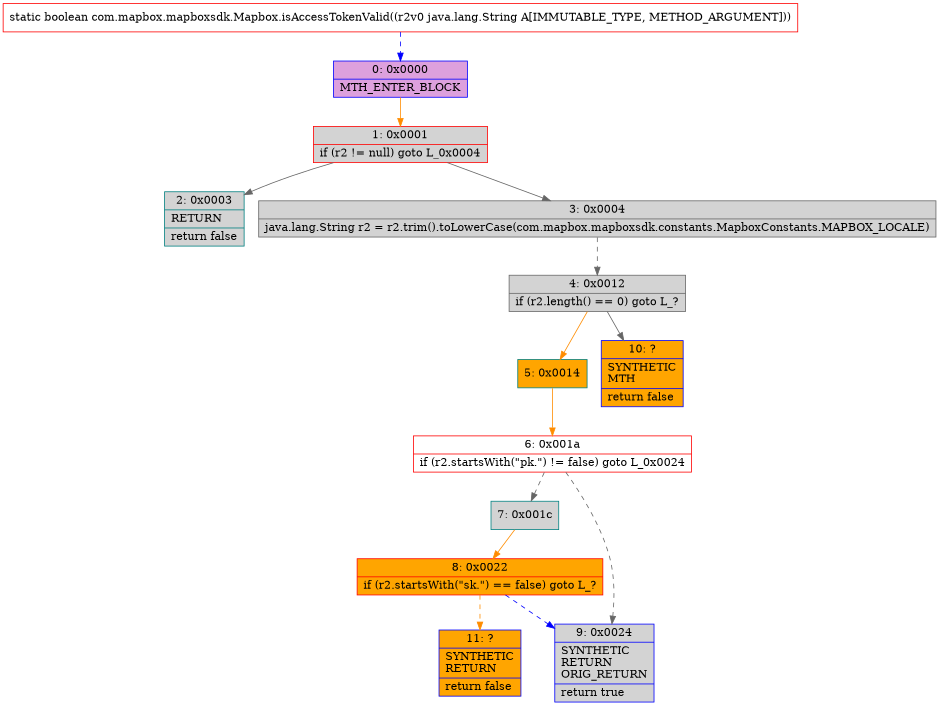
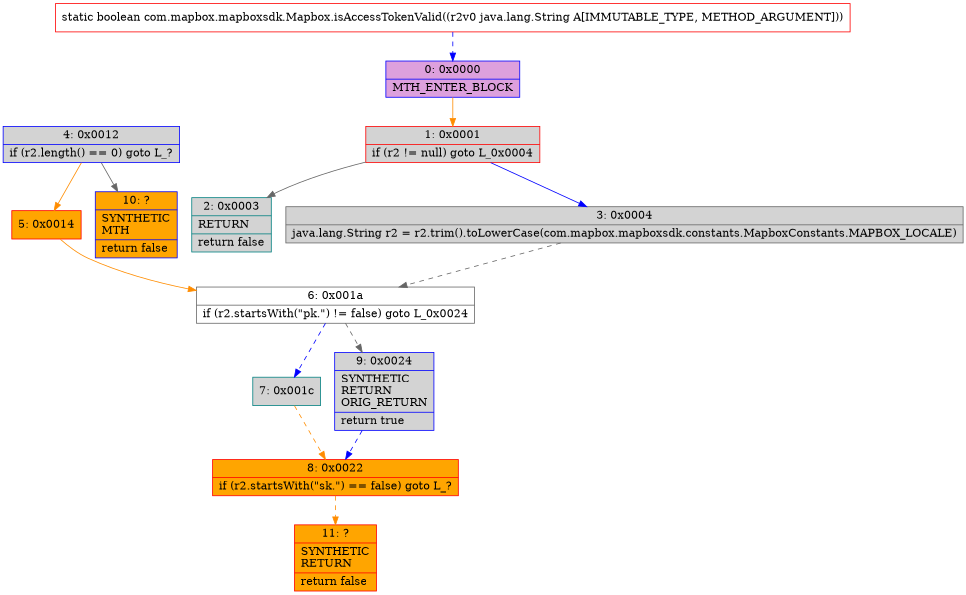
(495, 180) -> (535, 183)
(597, 252) -> (484, 264)
(597, 293) -> (91, 145)
(552, 374) -> (46, 225)
(552, 454) -> (335, 305)
(539, 483) -> (312, 347)
(506, 541) -> (308, 429)
(527, 609) -> (356, 442)
(480, 663) -> (335, 558)
